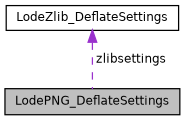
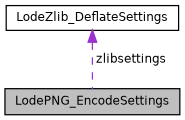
(92, 102) -> (92, 102)
